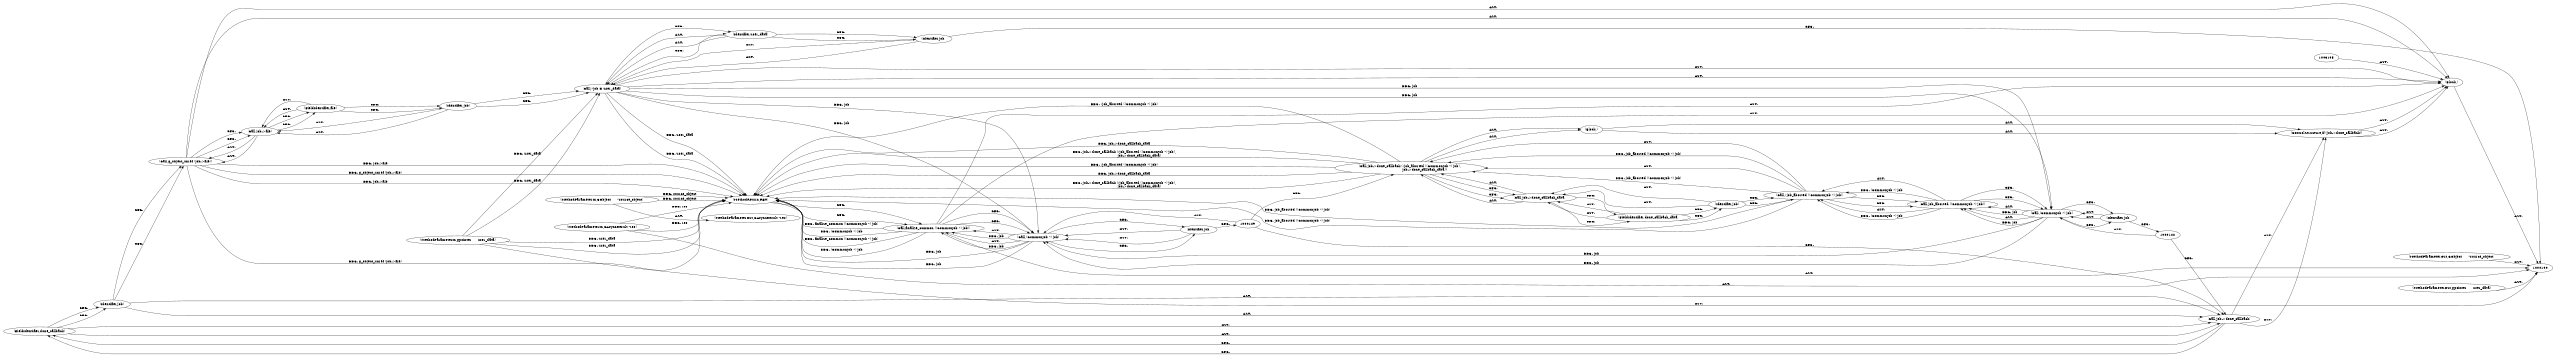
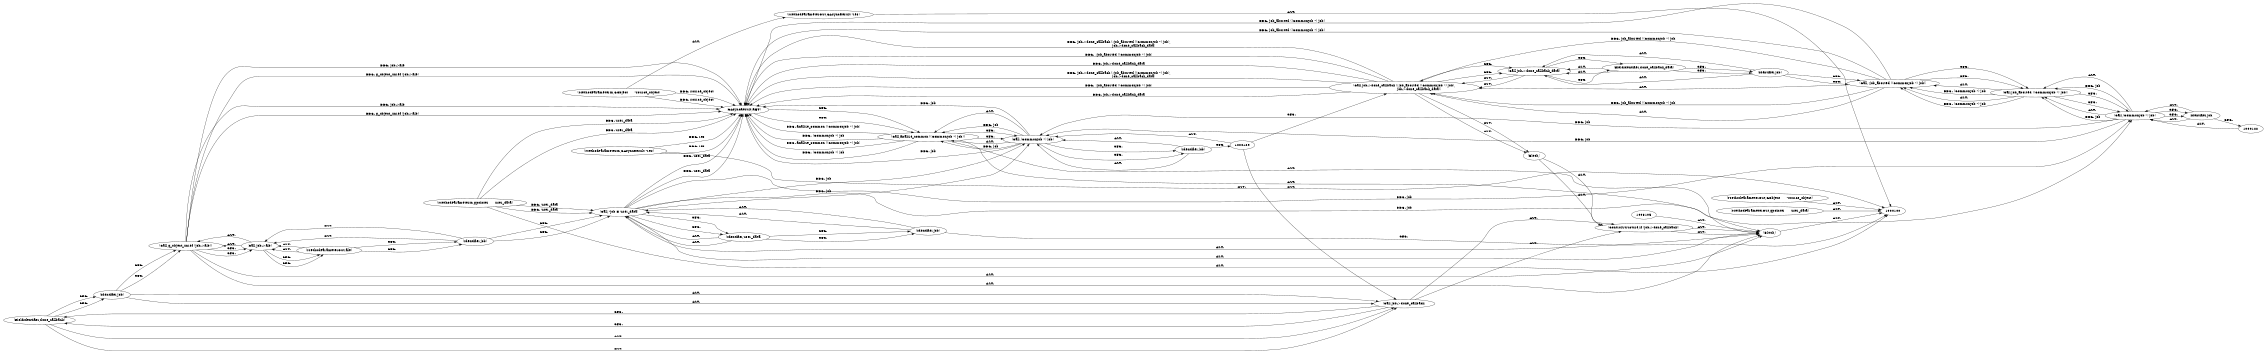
(321, 108) -> (329, 250)
(751, 200) -> (744, 110)
(1810, 245) -> (1292, 187)
(1731, 275) -> (1438, 14)
(2198, 276) -> none
